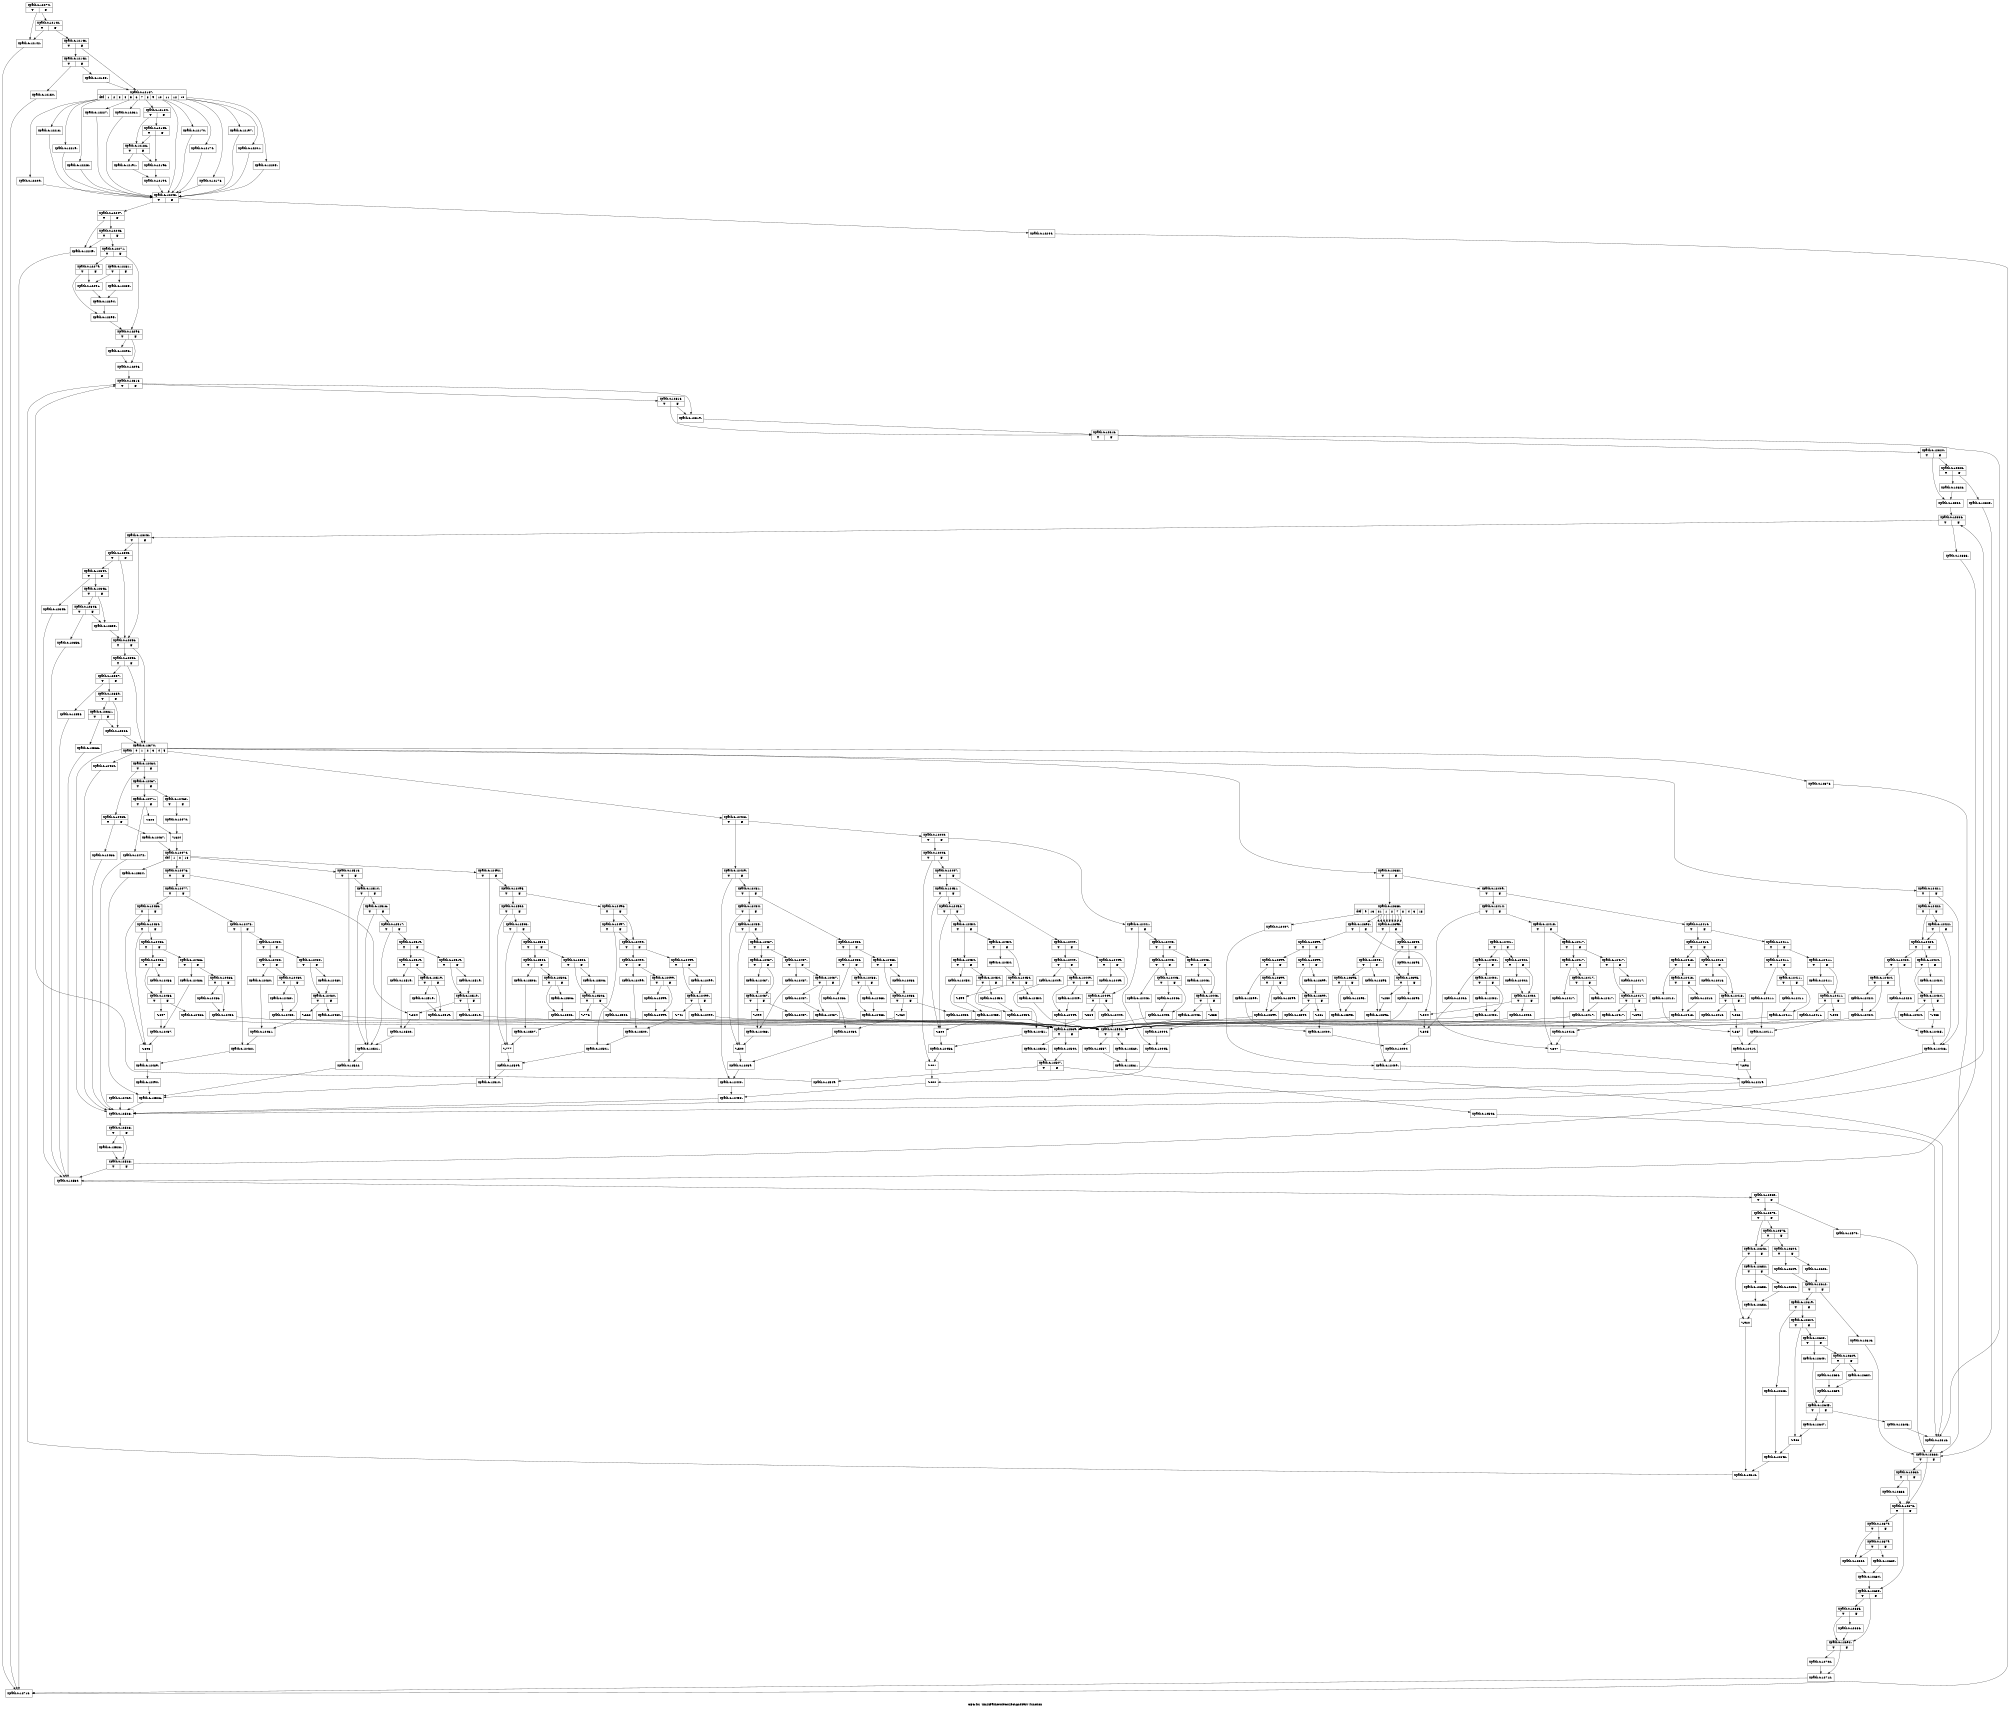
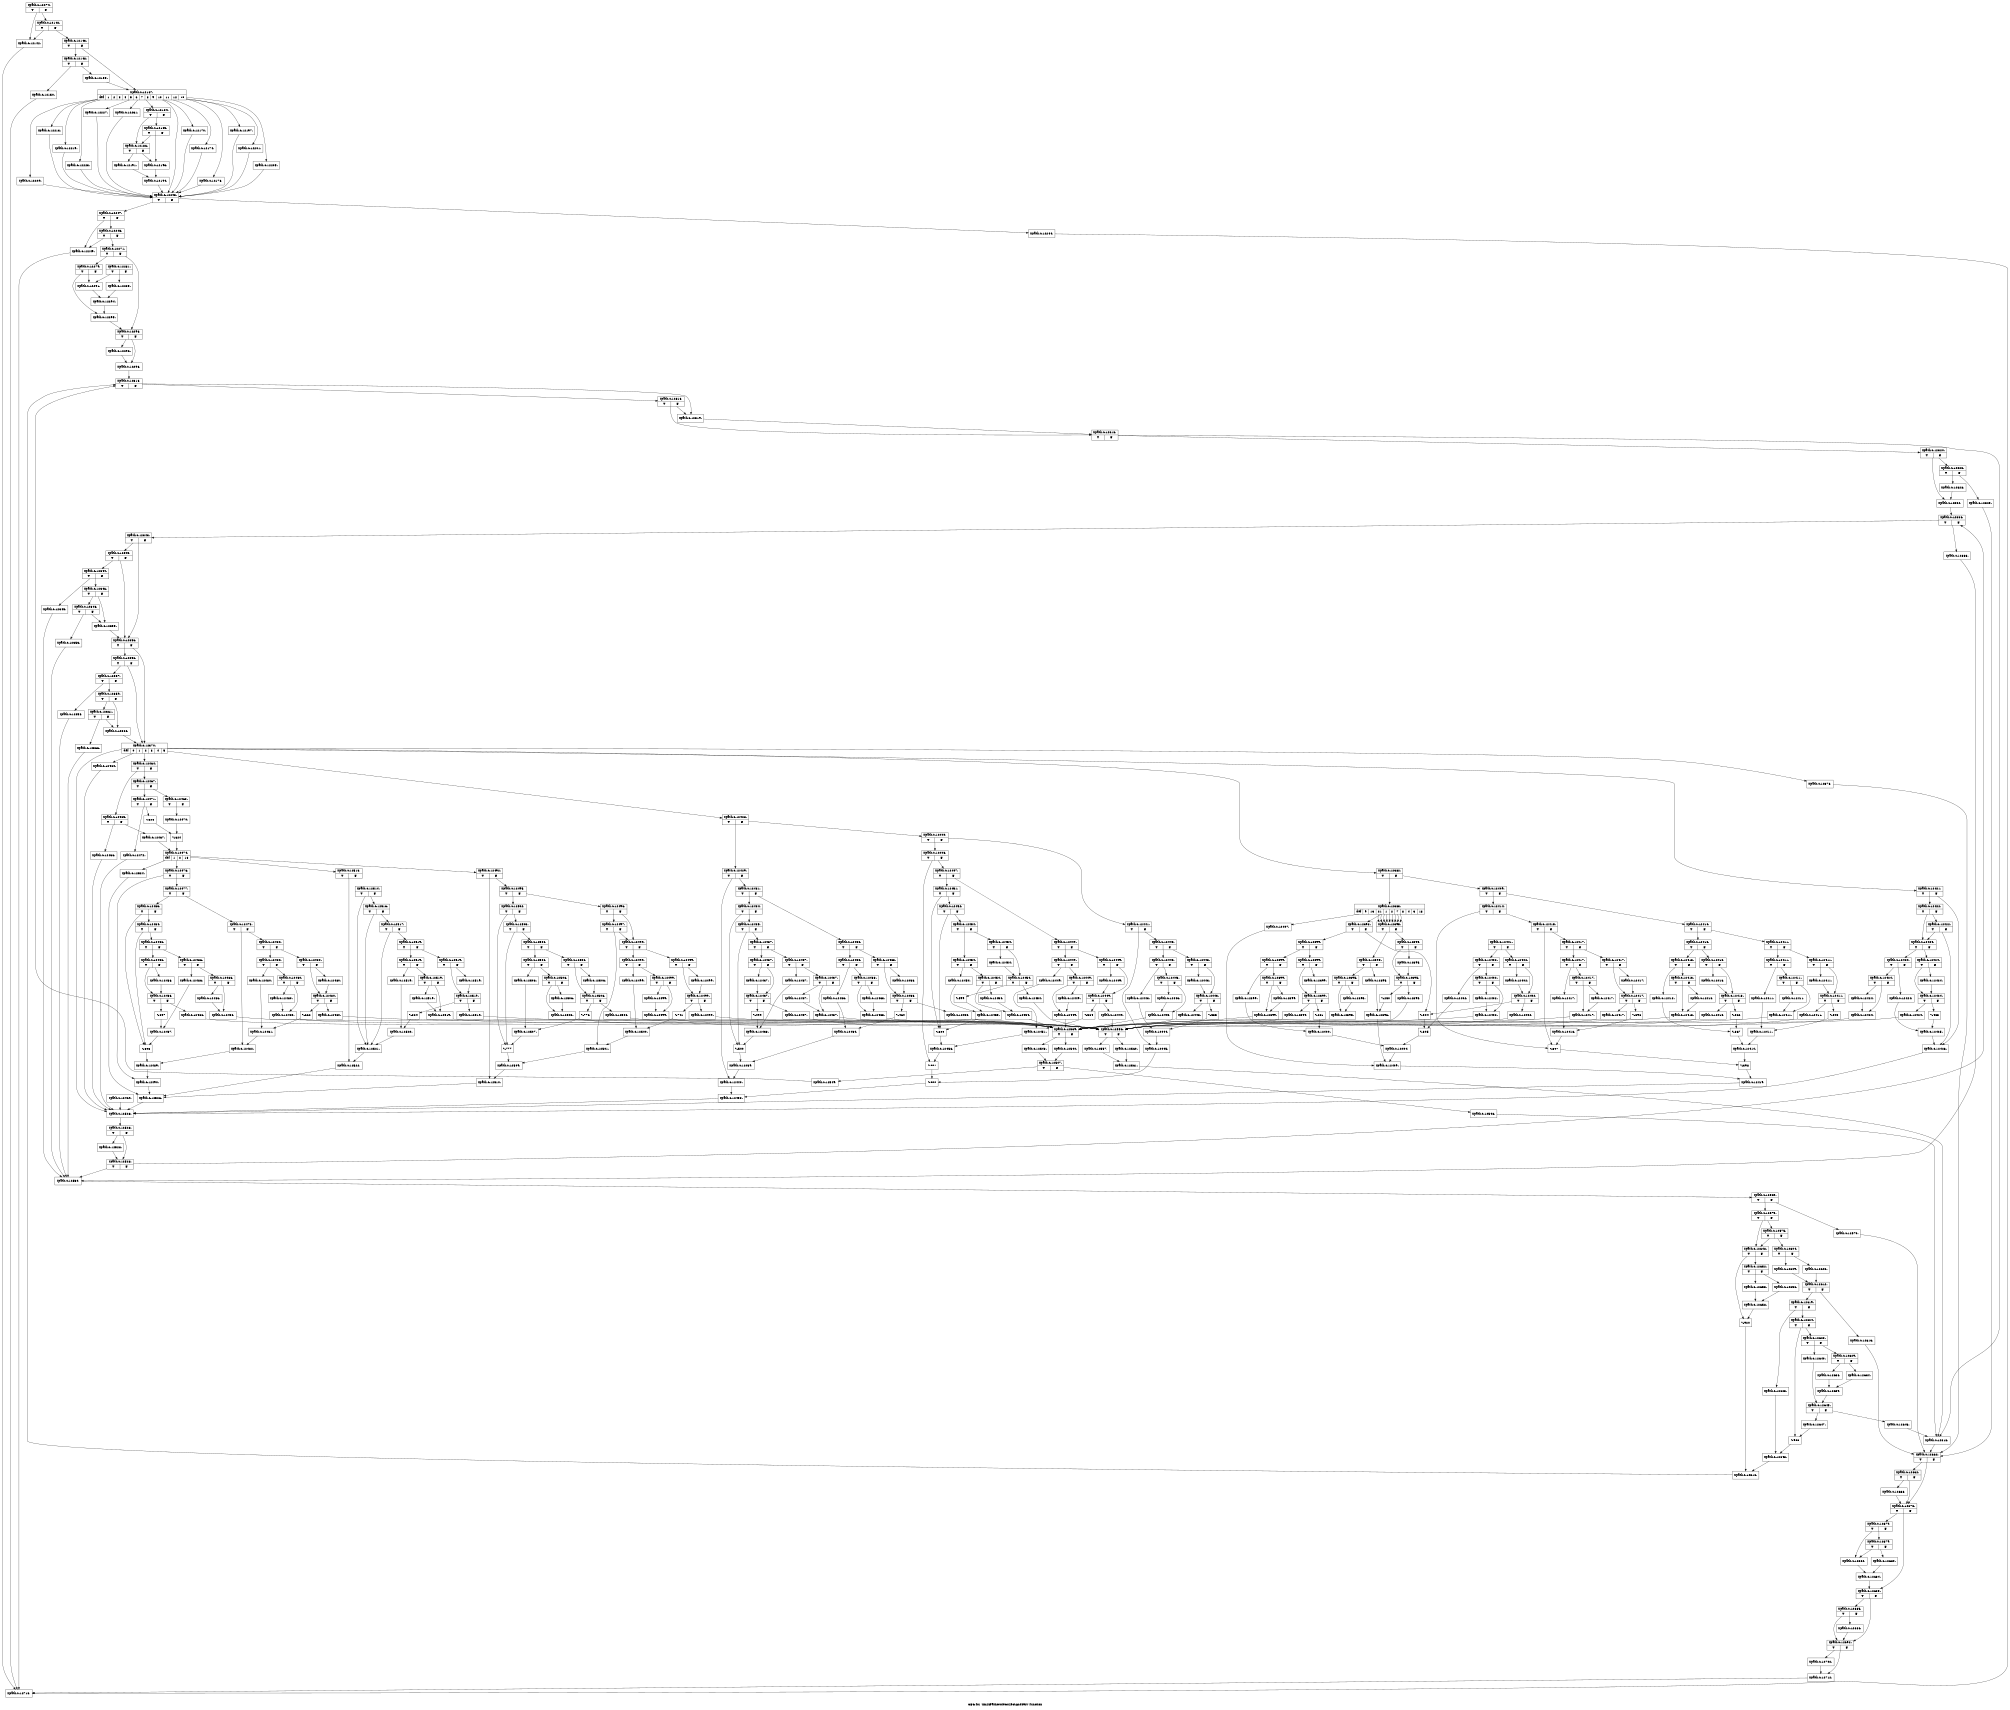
(128, 751) -> (126, 751)
(358, 882) -> none
(329, 908) -> (117, 966)
